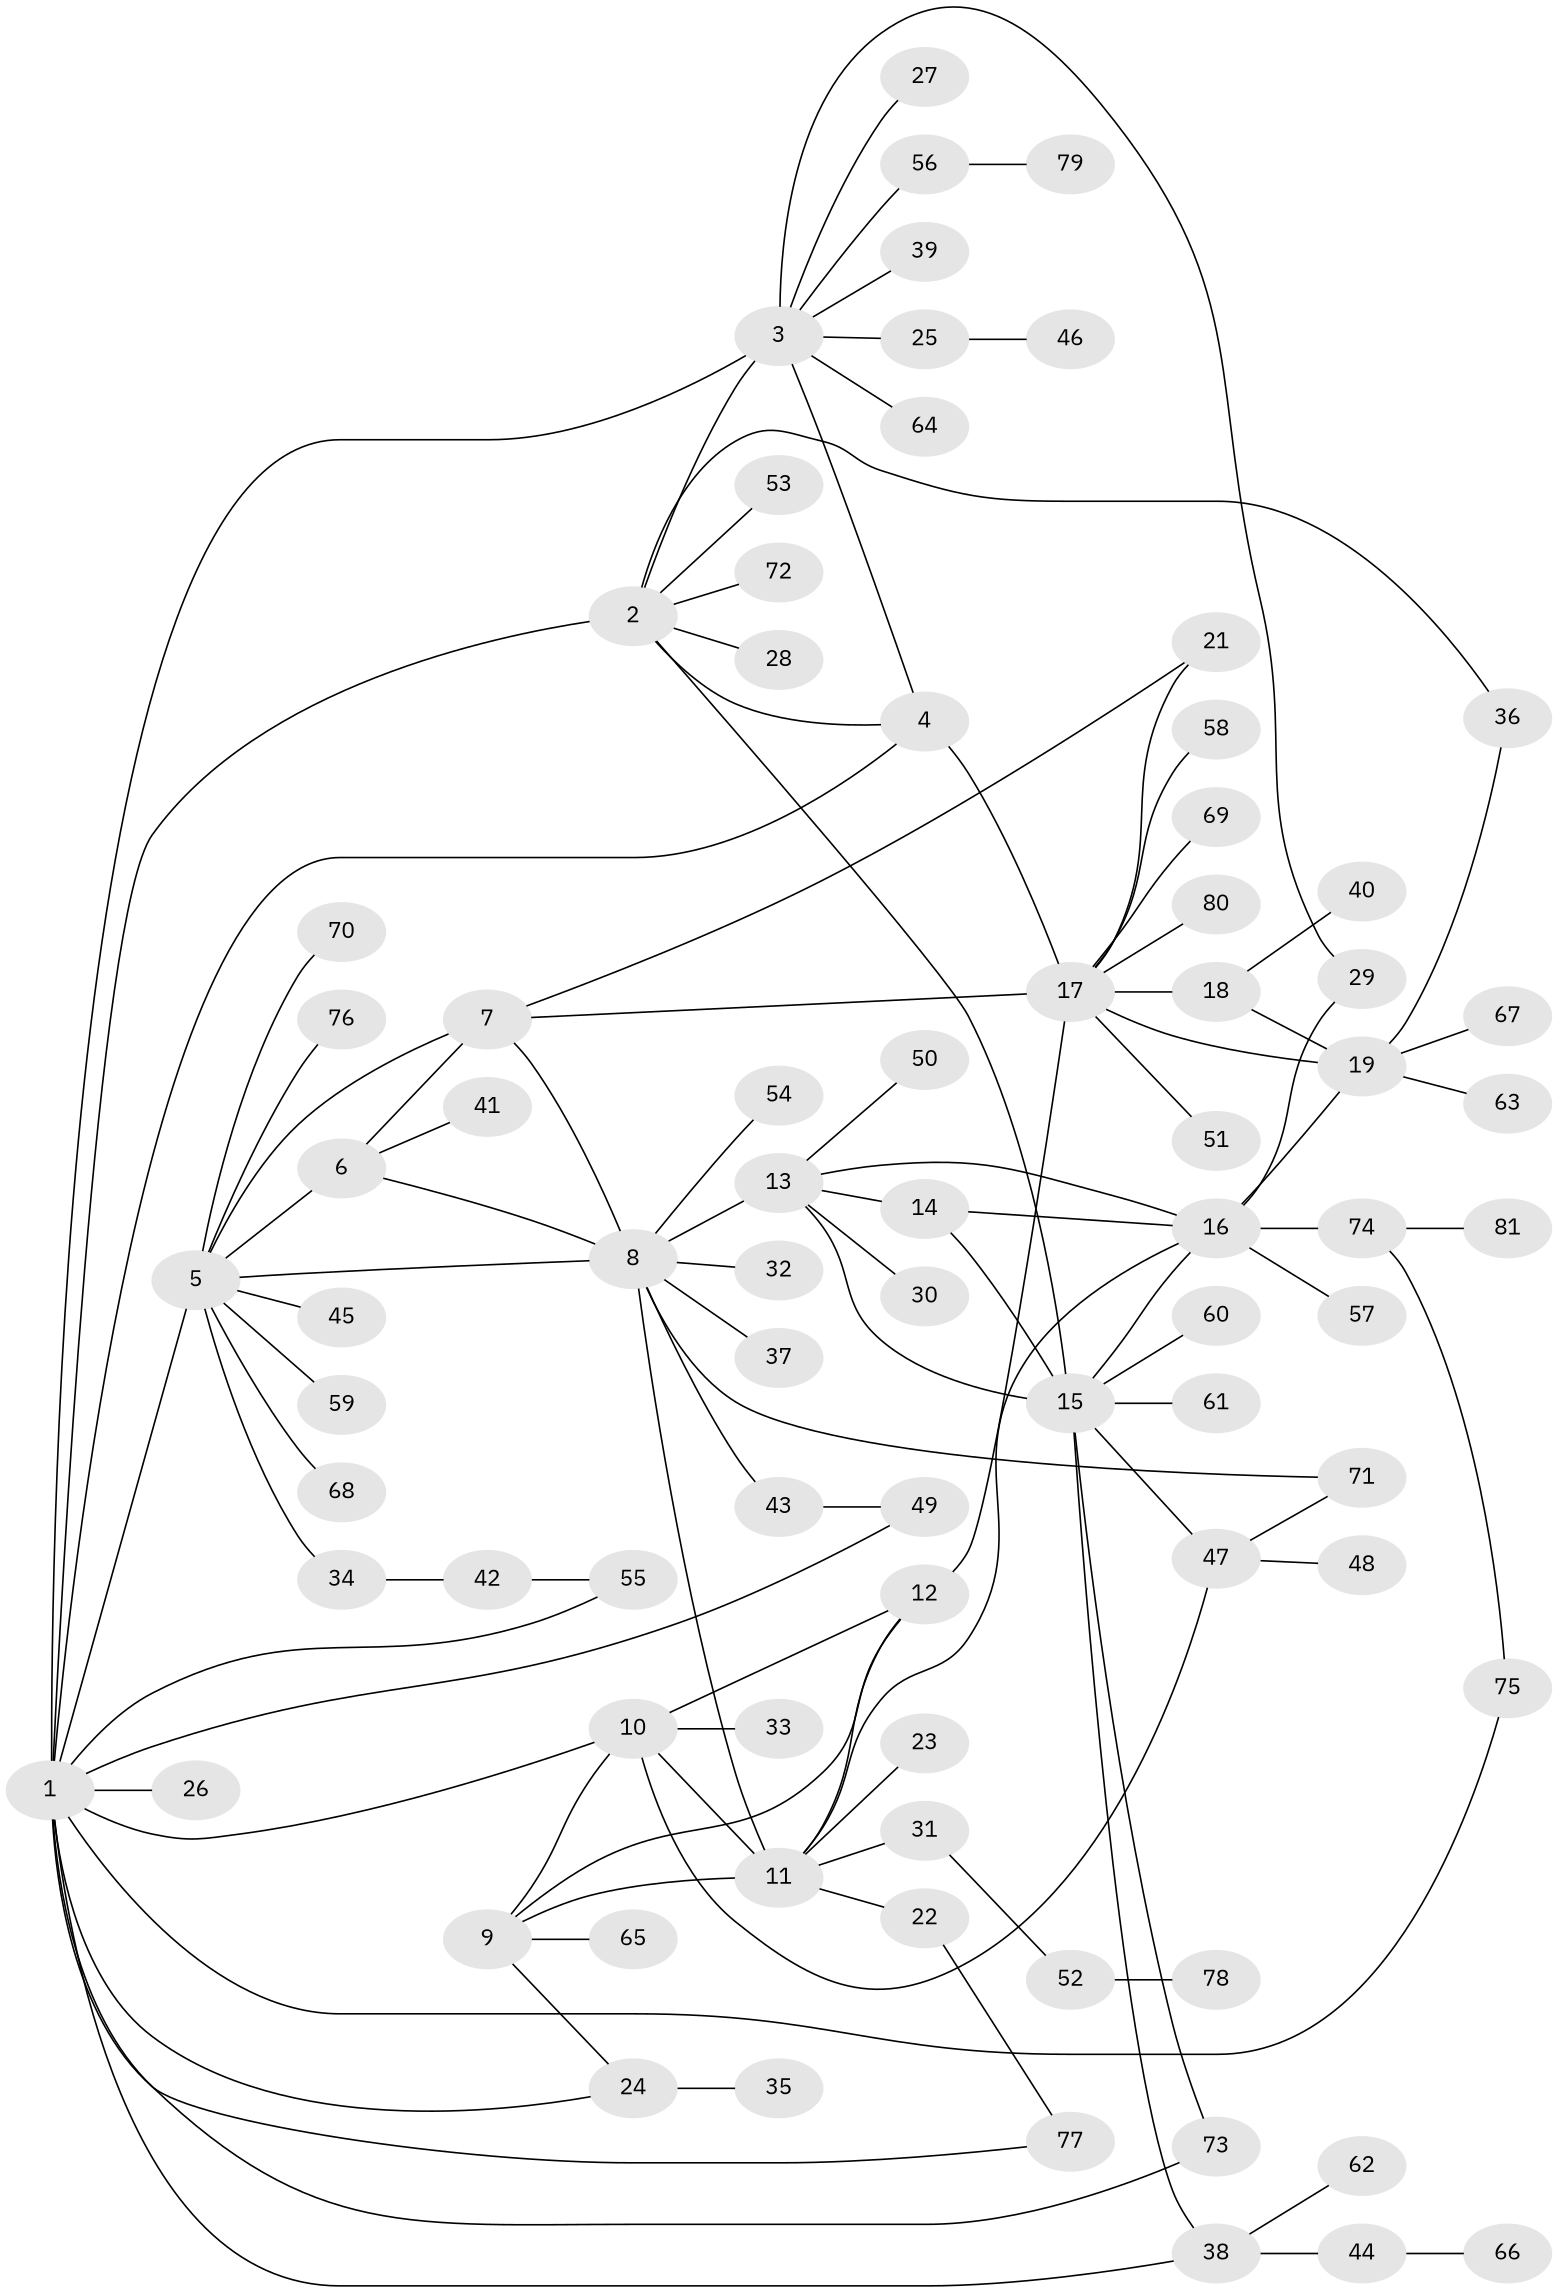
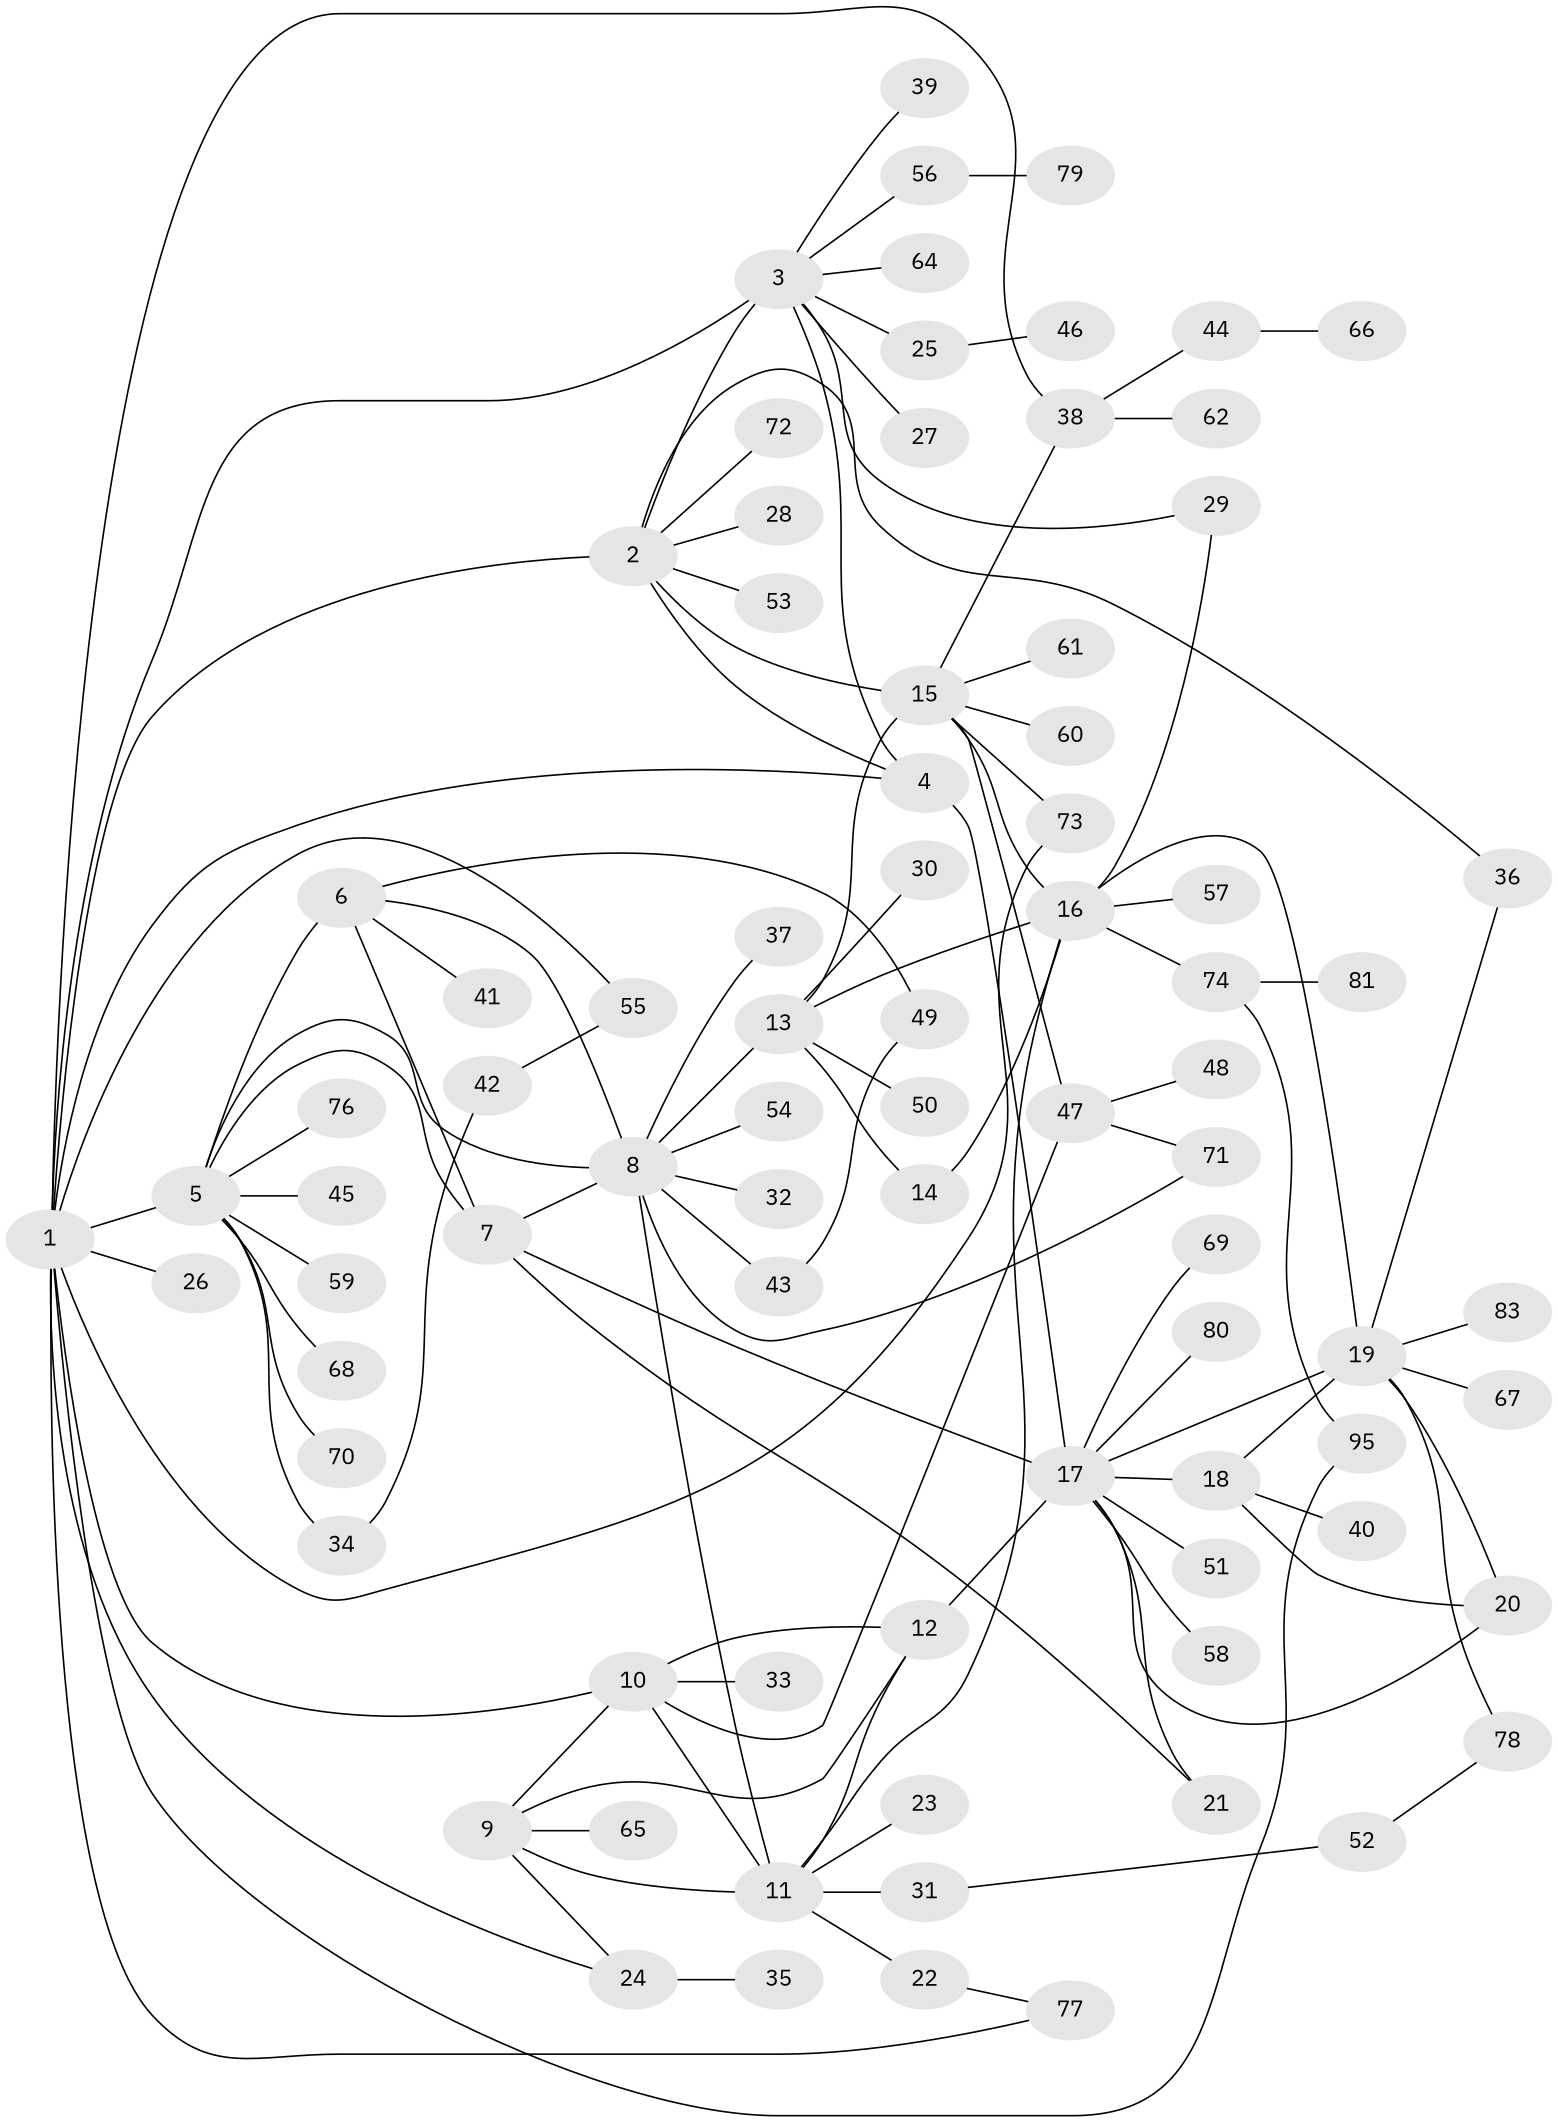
(1508, 1104) -> (1508, 1312)
(1005, 1302) -> none
none -> (1443, 1545)
none -> (1508, 1606)
(495, 1673) -> (671, 856)
(1508, 1688) -> (1362, 1444)
